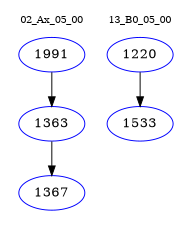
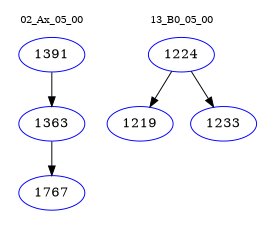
(52, 55) -> (52, 55)
(140, 55) -> (181, 55)
(140, 124) -> (224, 124)
none -> (140, 124)
(52, 193) -> (52, 193)
